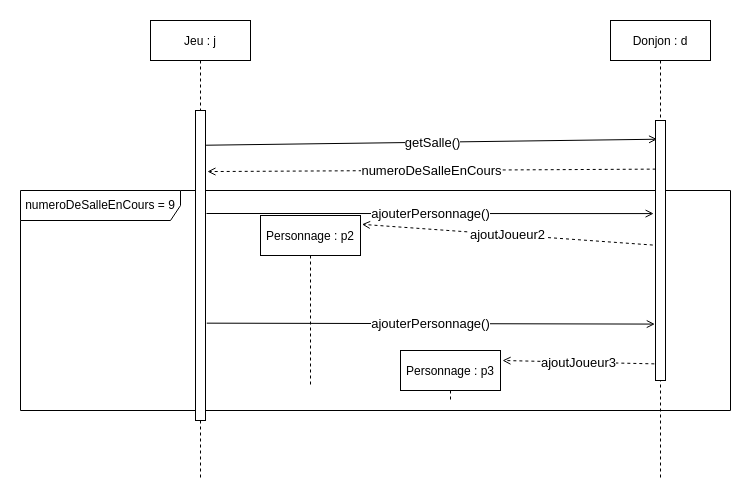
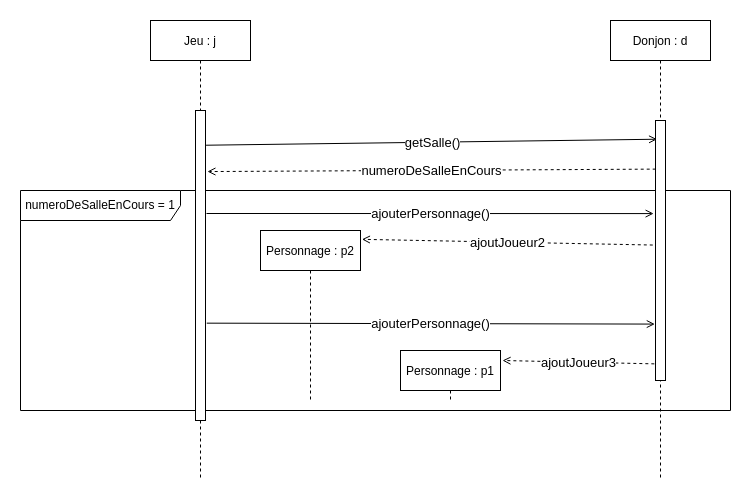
(101, 206) -> (101, 206)
(311, 301) -> (311, 316)
(450, 371) -> (450, 371)
